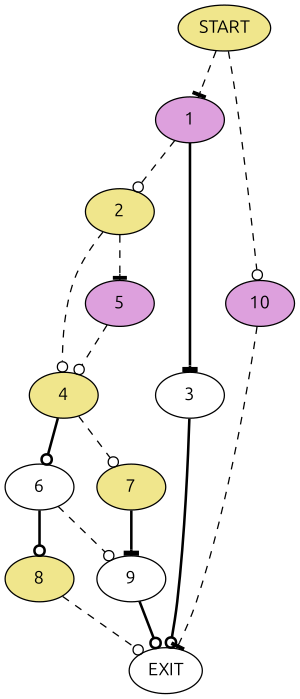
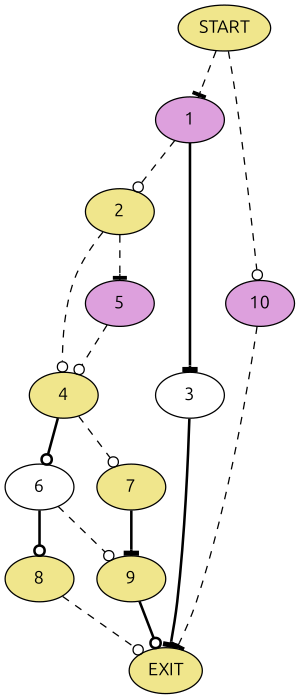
(184, 528) -> (184, 530)
(131, 579) -> (131, 579)
(166, 671) -> (166, 671)
